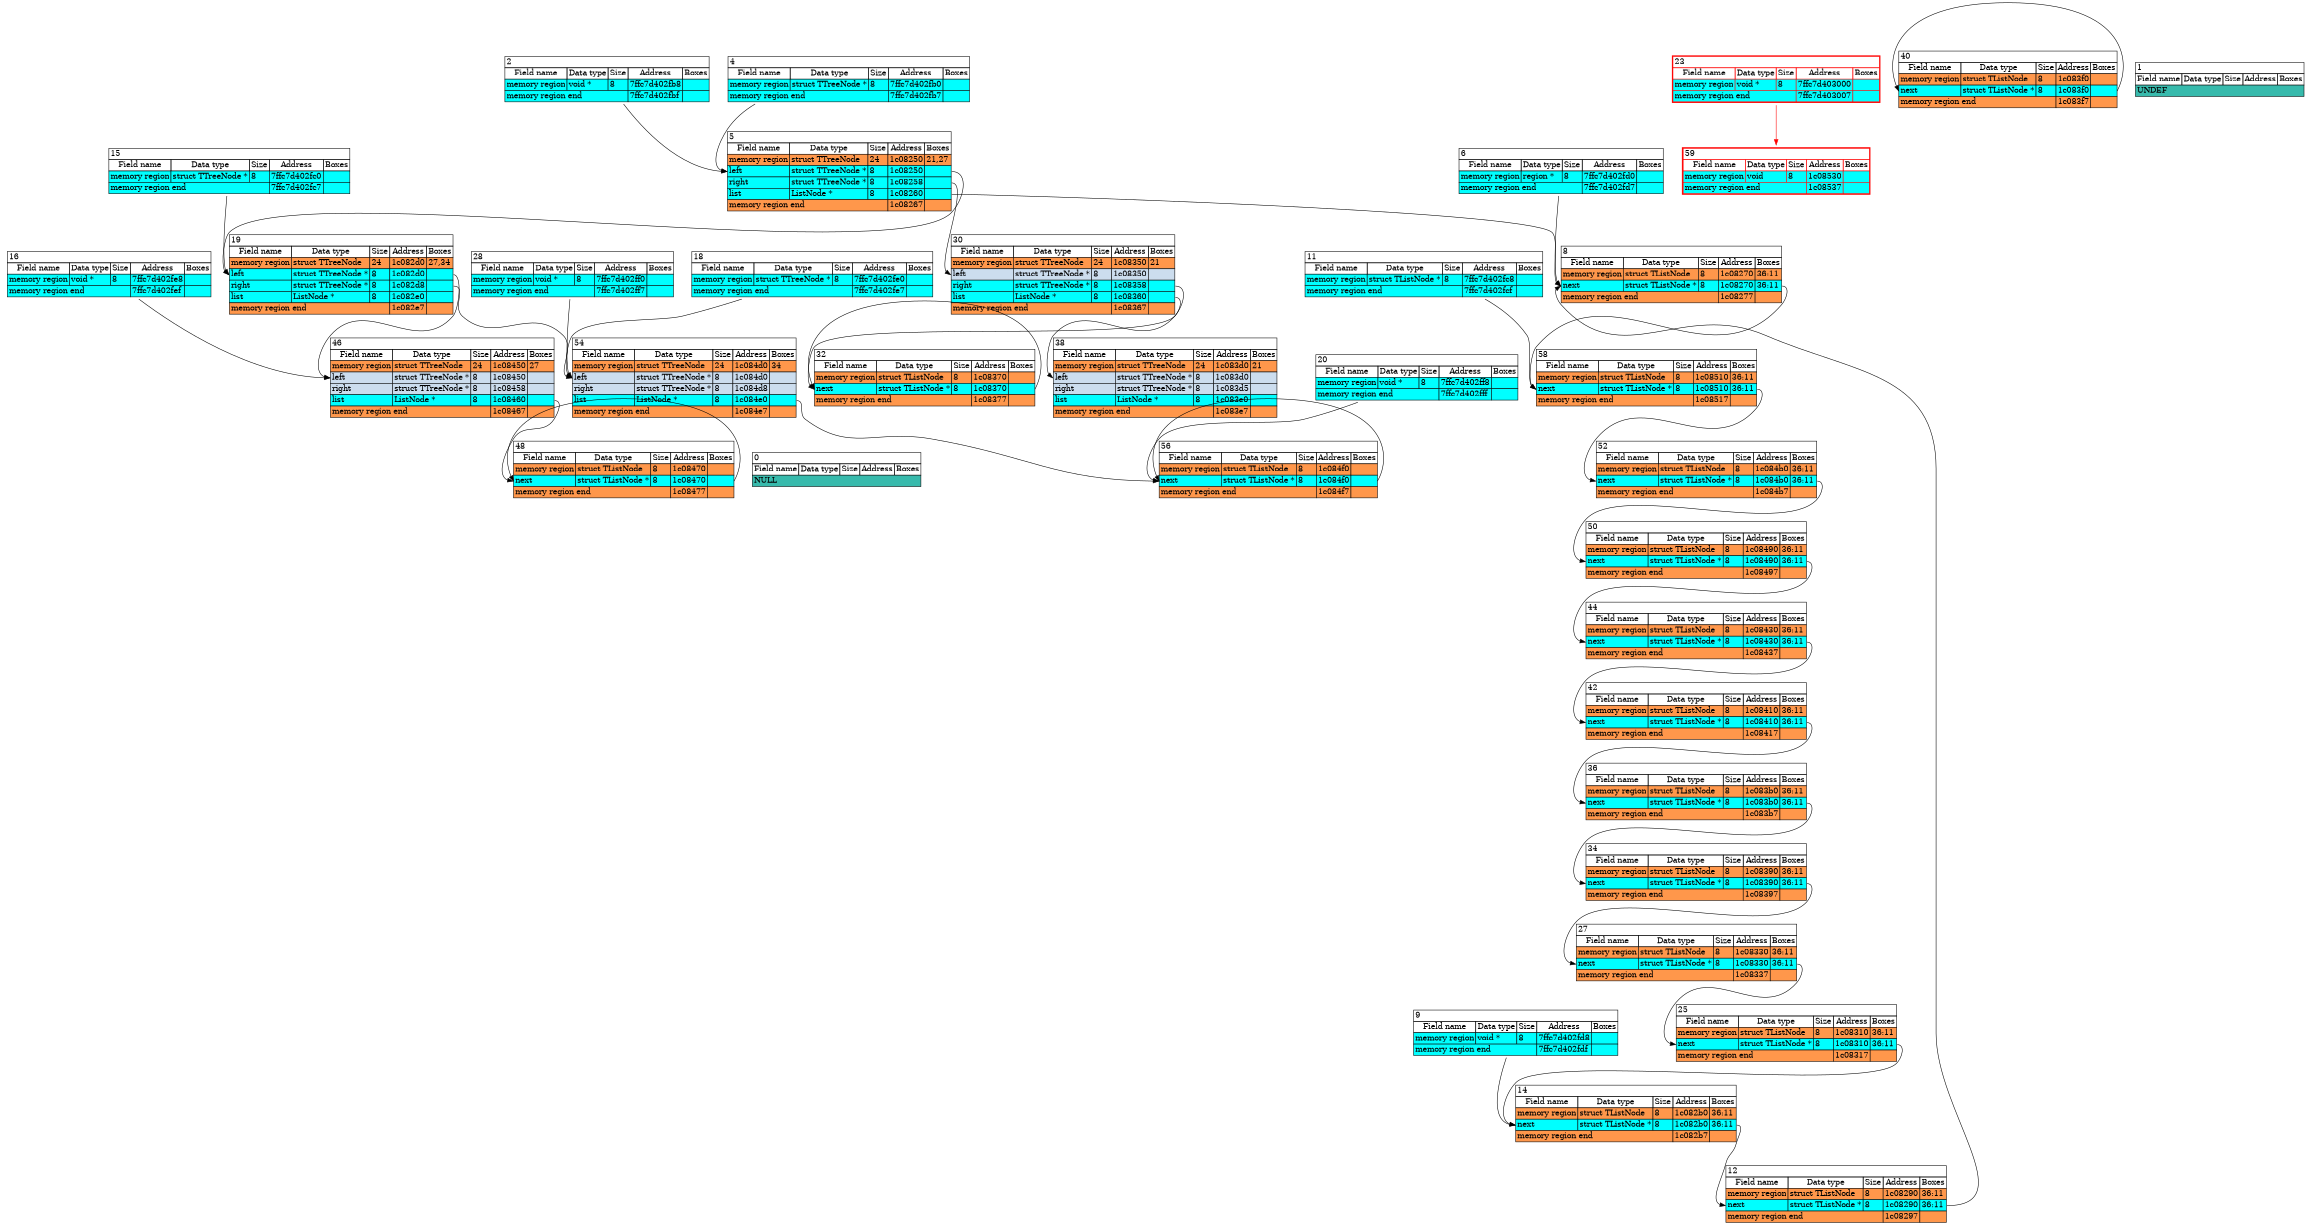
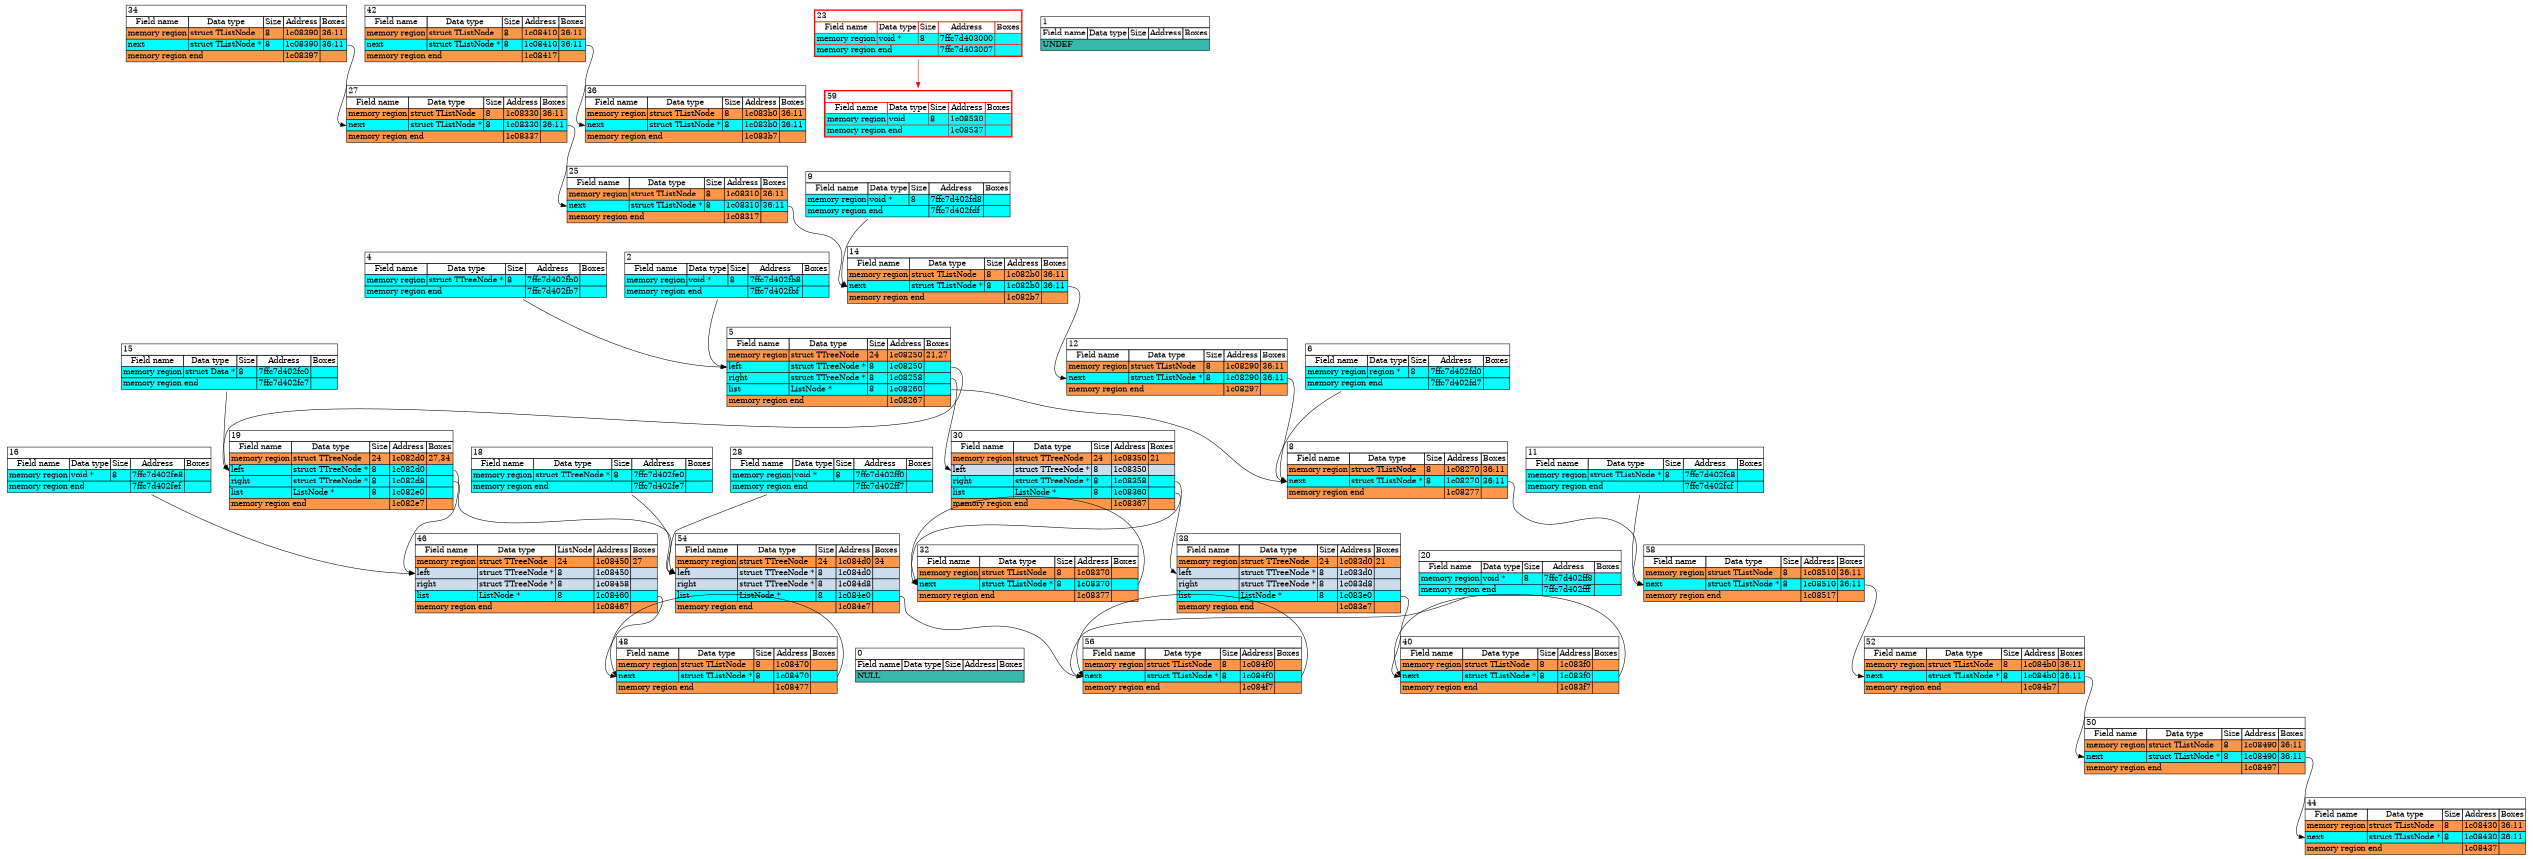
(210, 176) -> (210, 372)
(481, 355) -> (575, 550)
(1232, 389) -> (1356, 584)
none -> (1403, 623)
(1684, 669) -> none
(1684, 830) -> none
